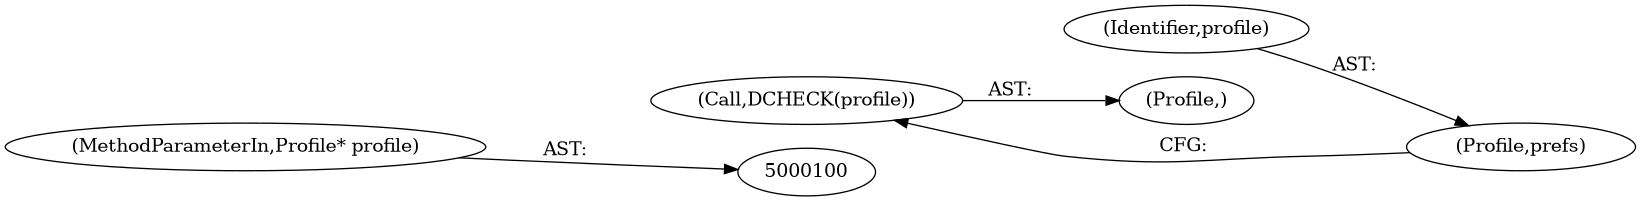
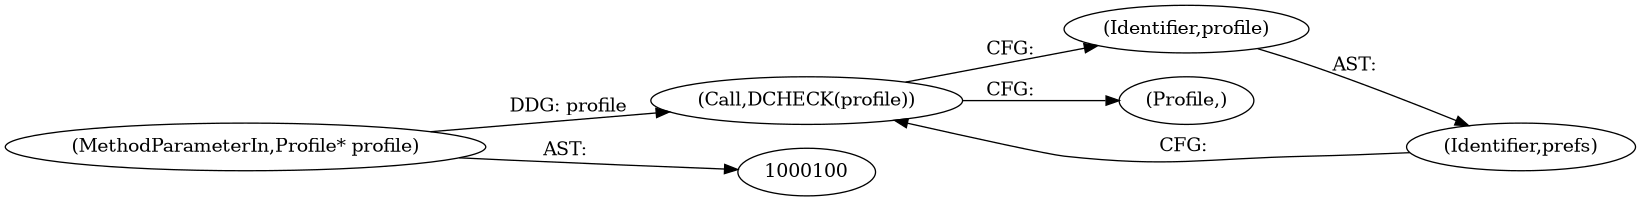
none -> (995, 65)
(1013, 91) -> (1013, 91)
none -> (543, 122)
(1521, 147) -> (1521, 147)
(807, 172) -> (807, 172)
